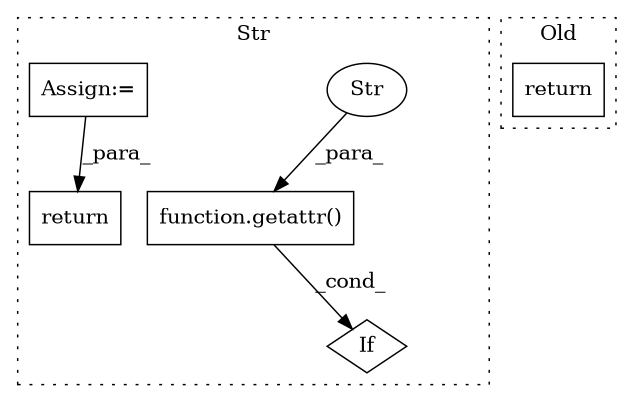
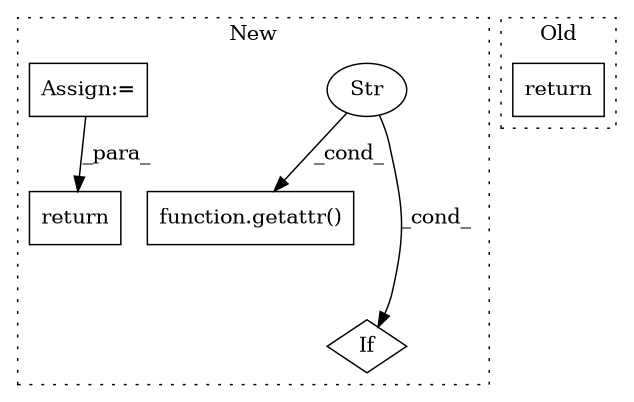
(253, 35) -> (253, 35)
(349, 154) -> (349, 154)
(308, 281) -> (401, 214)
